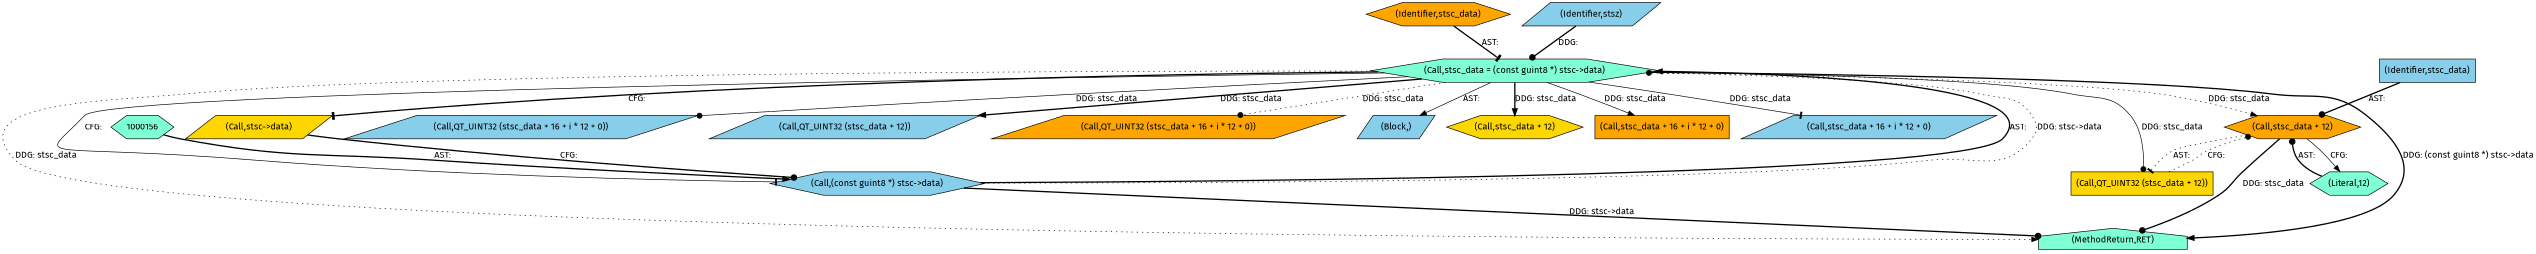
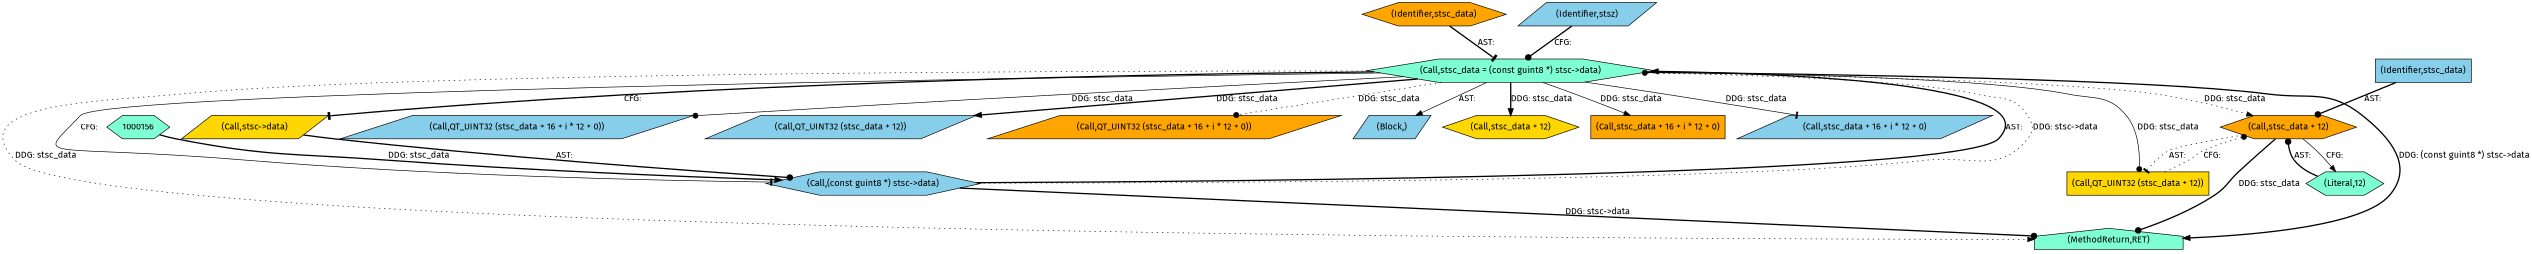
(1569, 42) -> (1564, 42)
(444, 155) -> (419, 155)
(570, 155) -> (566, 155)
